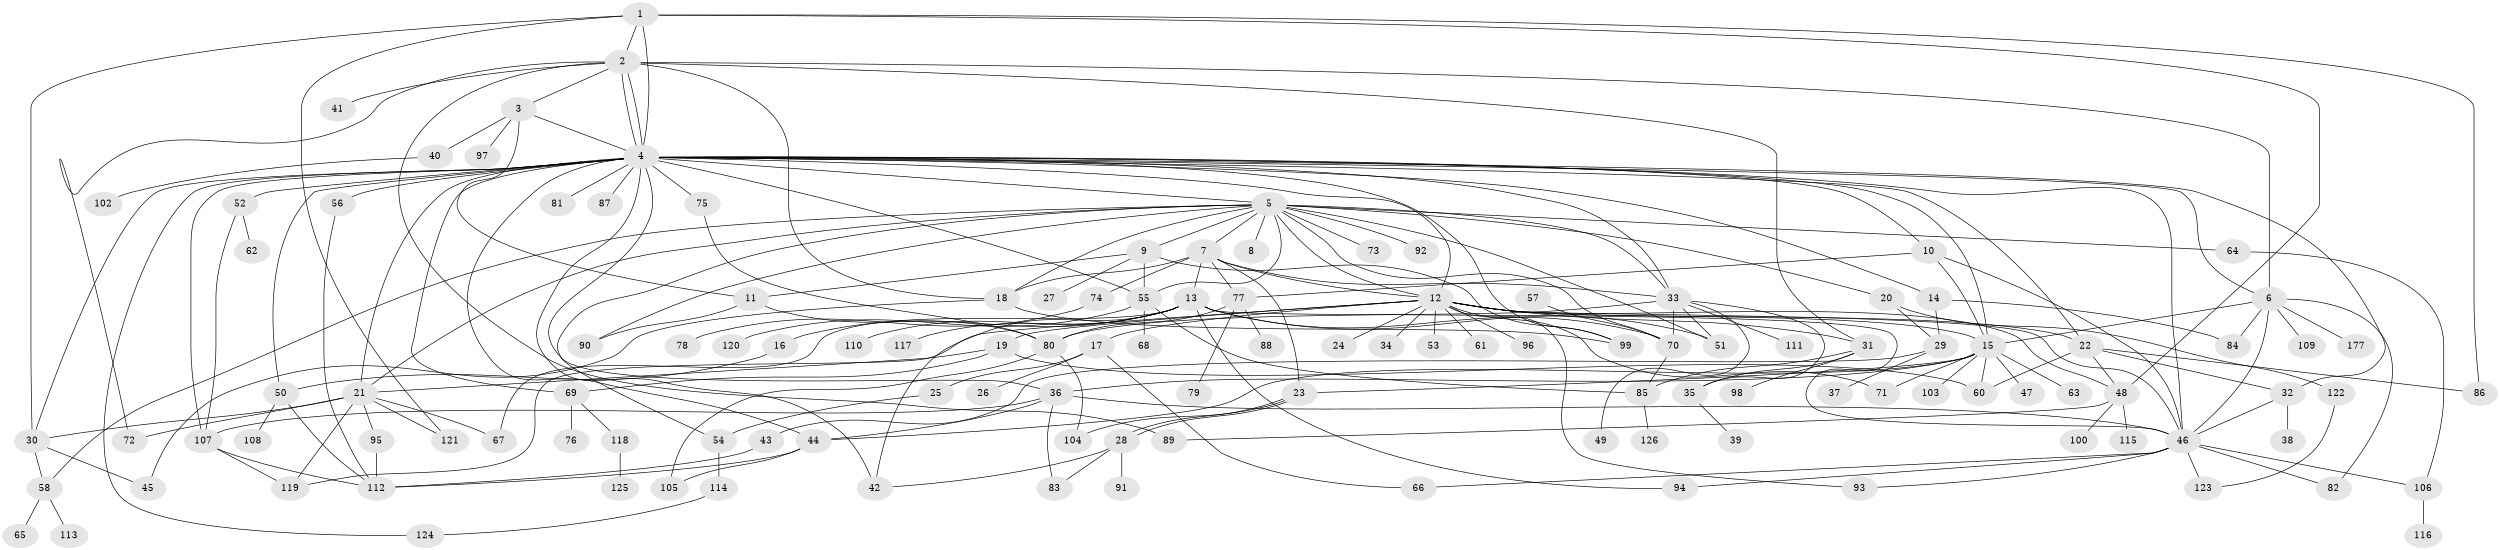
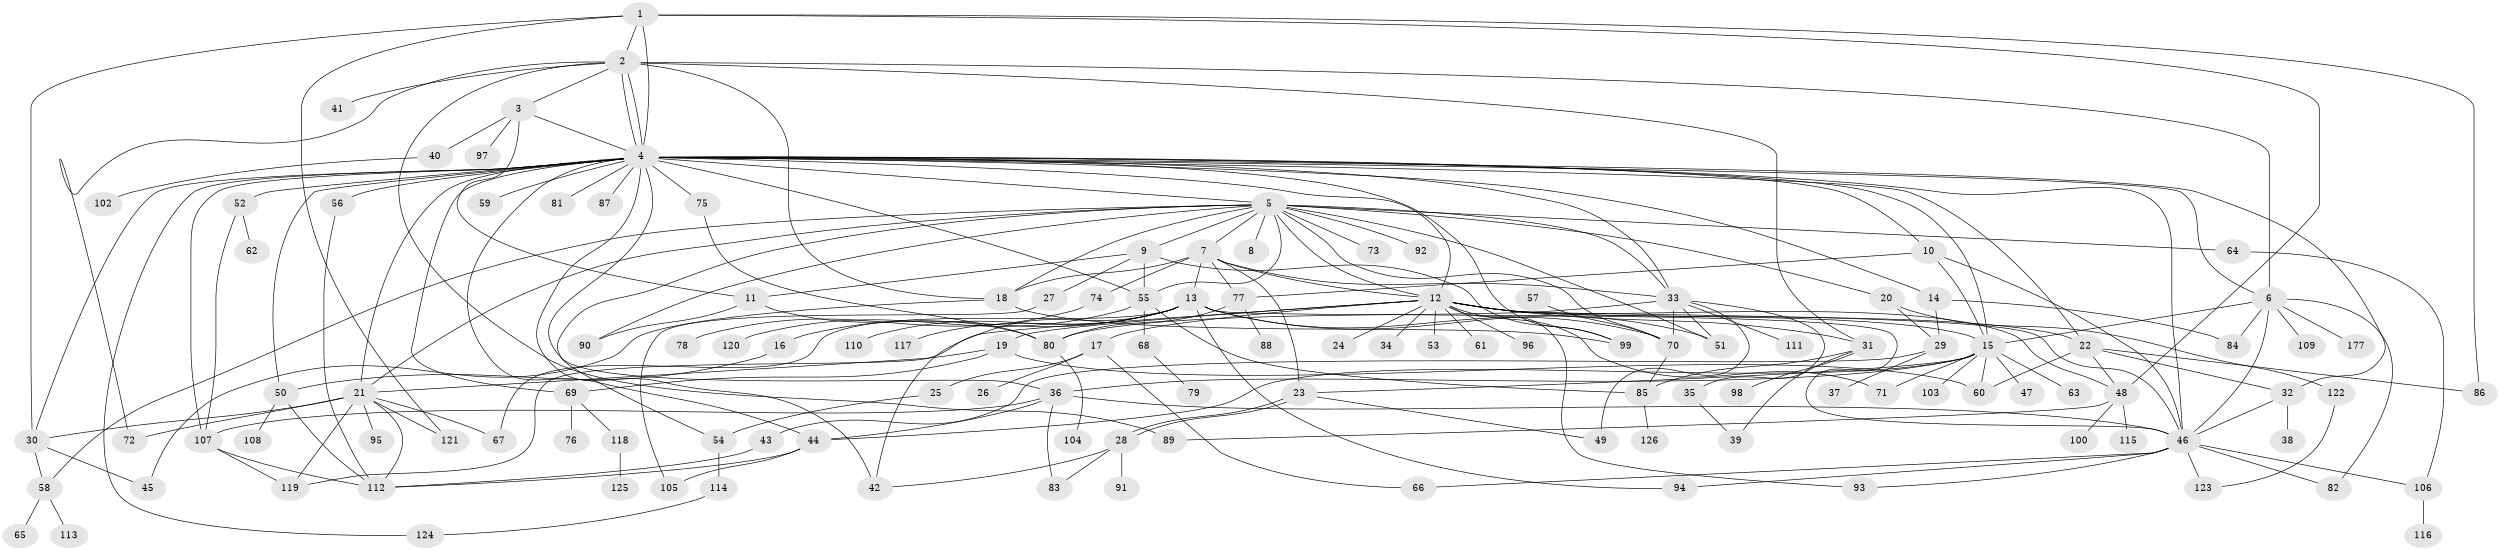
none -> (485, 204)
(1214, 352) -> (1169, 370)
(1779, 369) -> (1788, 383)
(836, 389) -> (785, 316)
(1186, 416) -> (1450, 417)
(377, 465) -> (402, 436)
